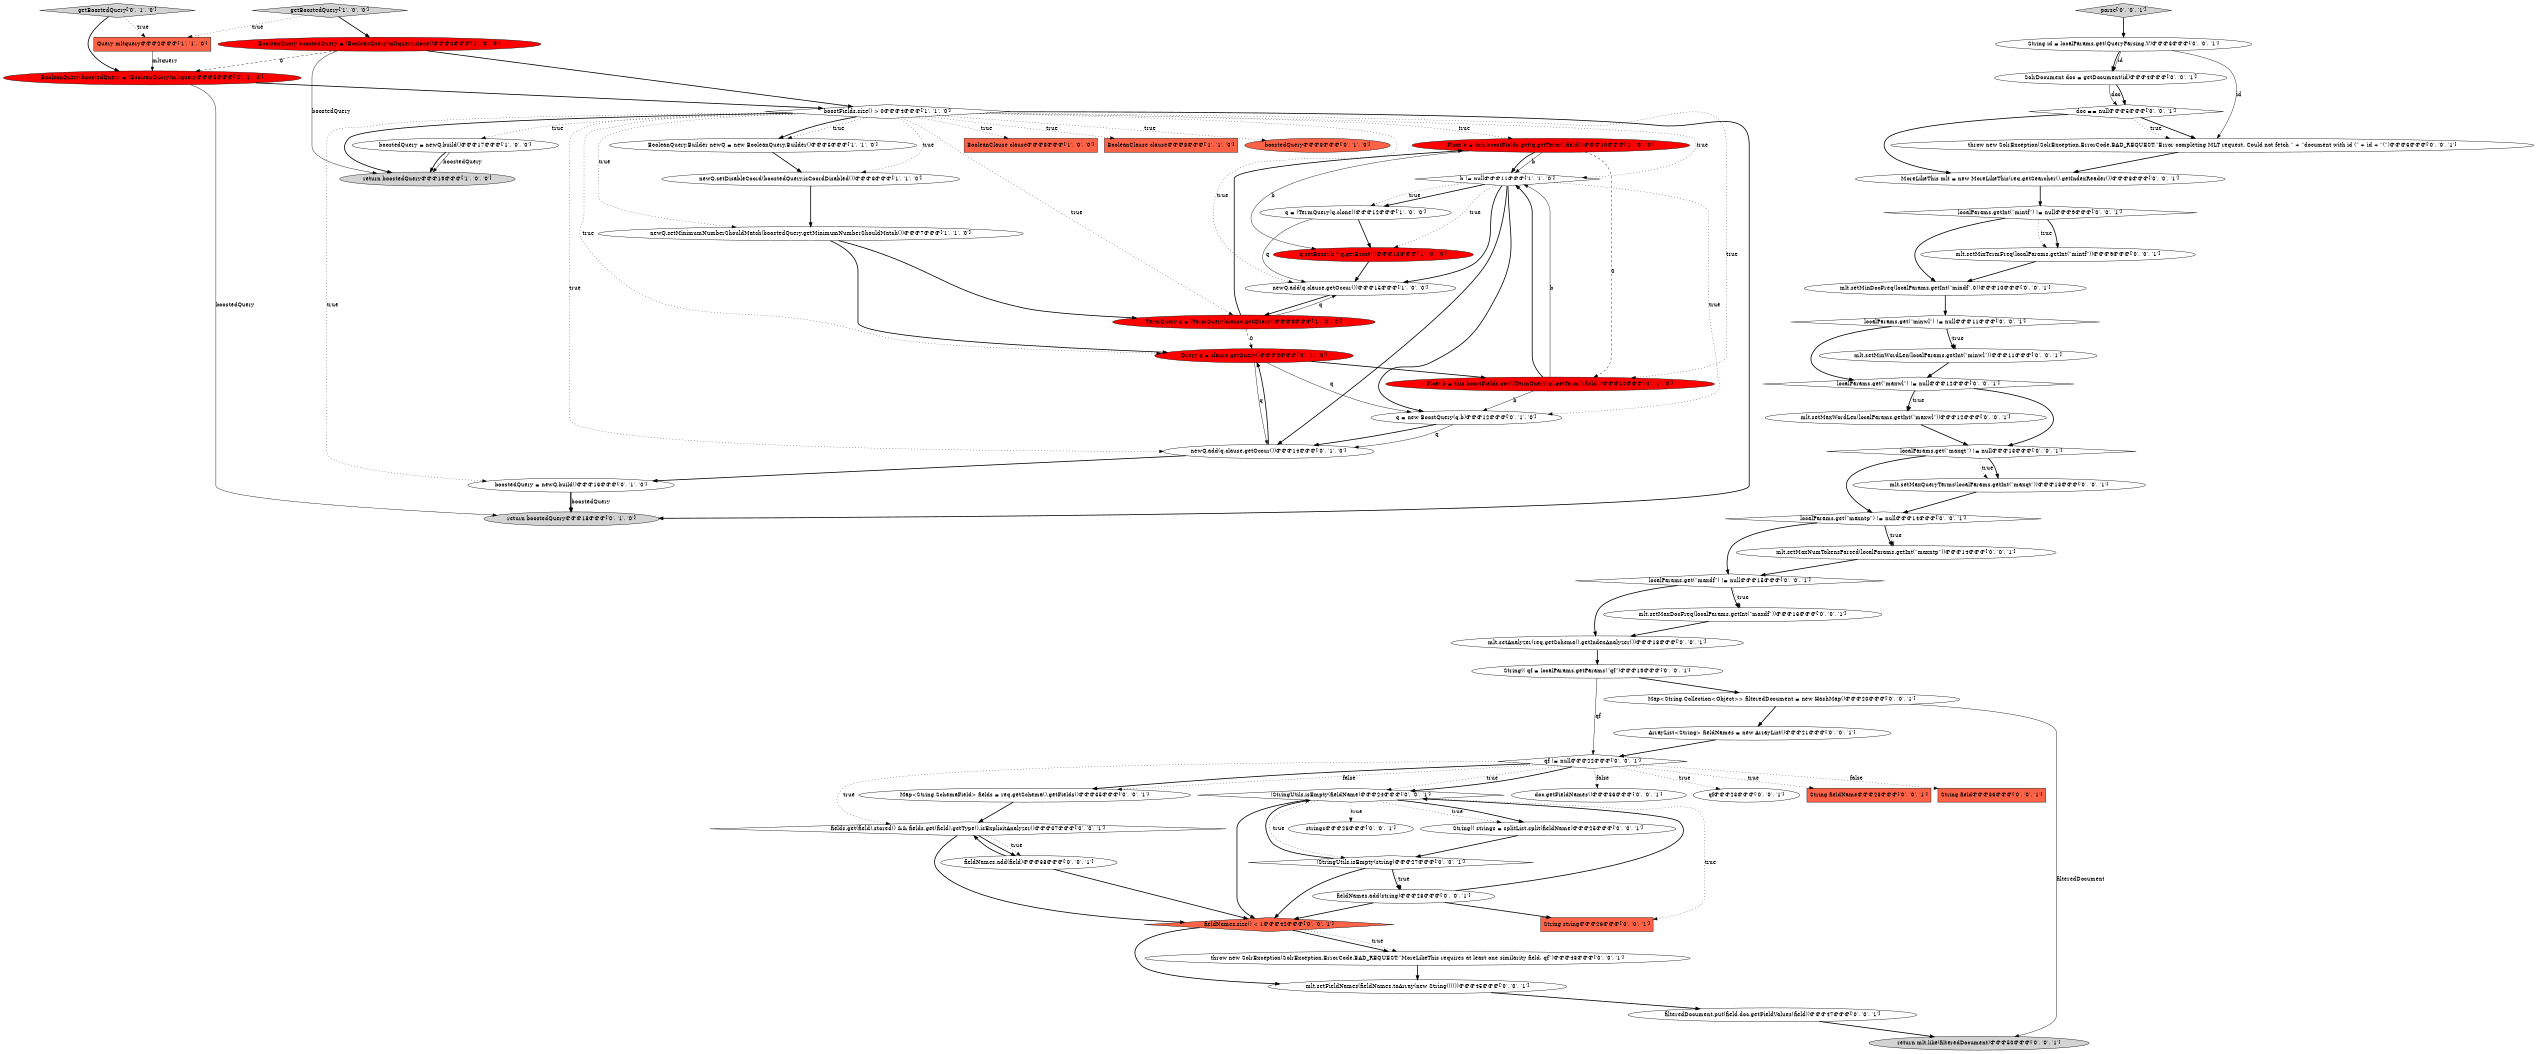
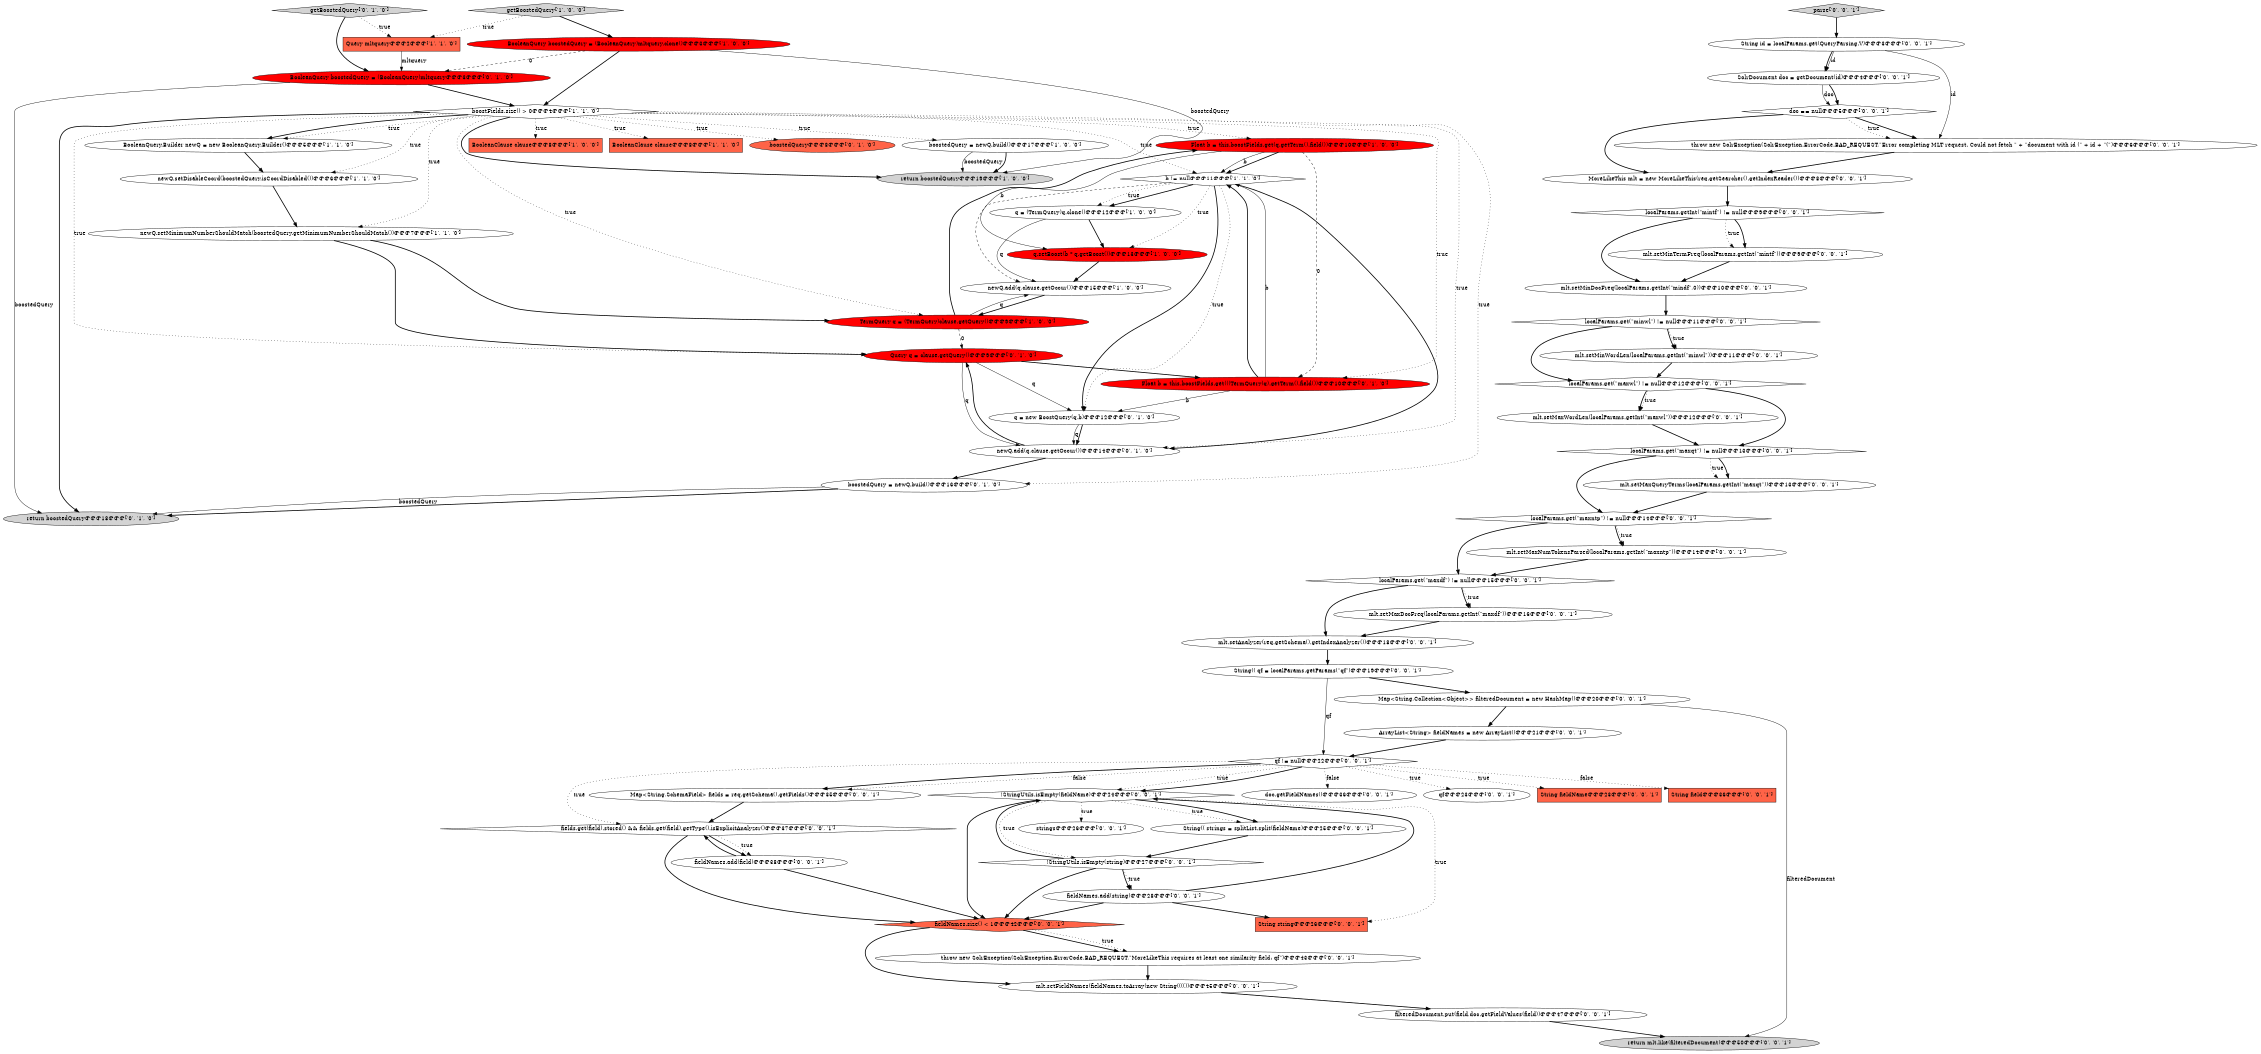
(1354, 130) -> none
(1480, 258) -> (1031, 197)
